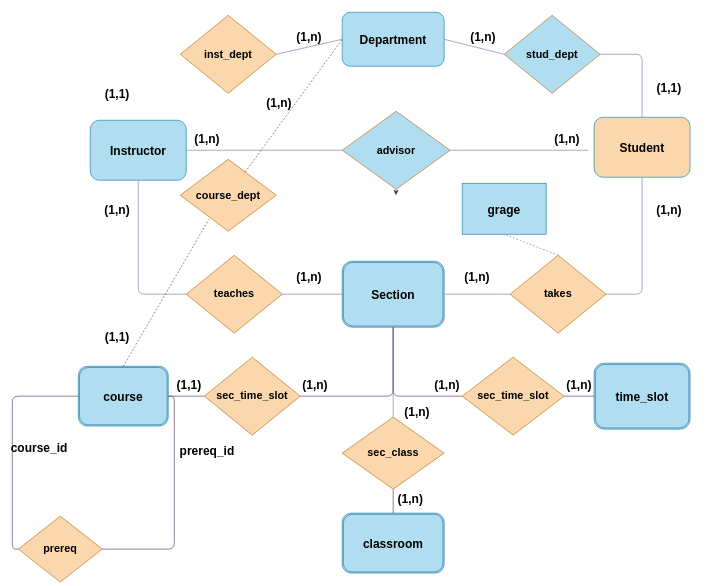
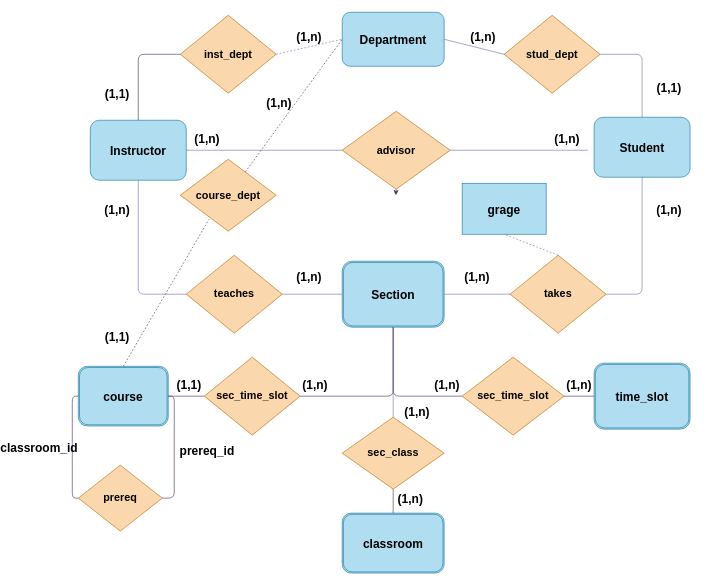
(308, 47) -> (308, 47)
(552, 54) -> (552, 54)
none -> (138, 67)
(642, 147) -> (642, 147)
(396, 150) -> (396, 150)
(39, 447) -> (39, 447)
(60, 549) -> (120, 498)
